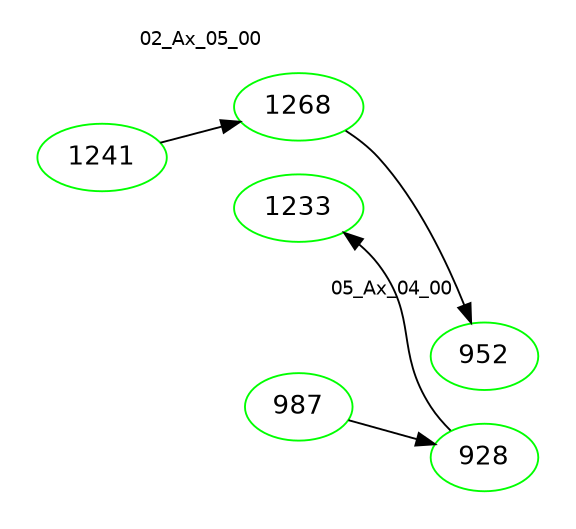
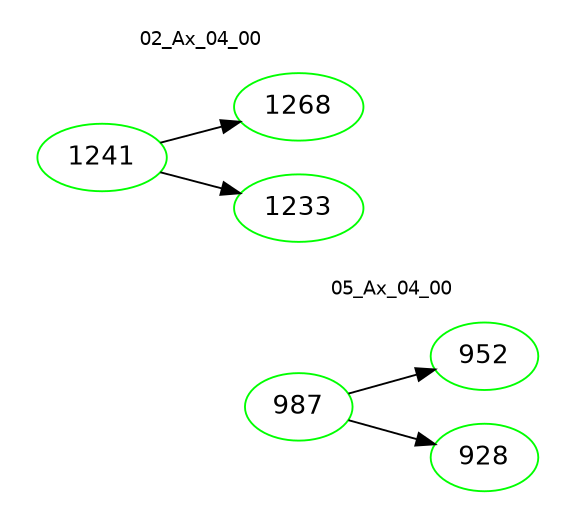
(200, 40) -> (200, 40)
(417, 209) -> (383, 384)
(406, 336) -> (191, 180)
